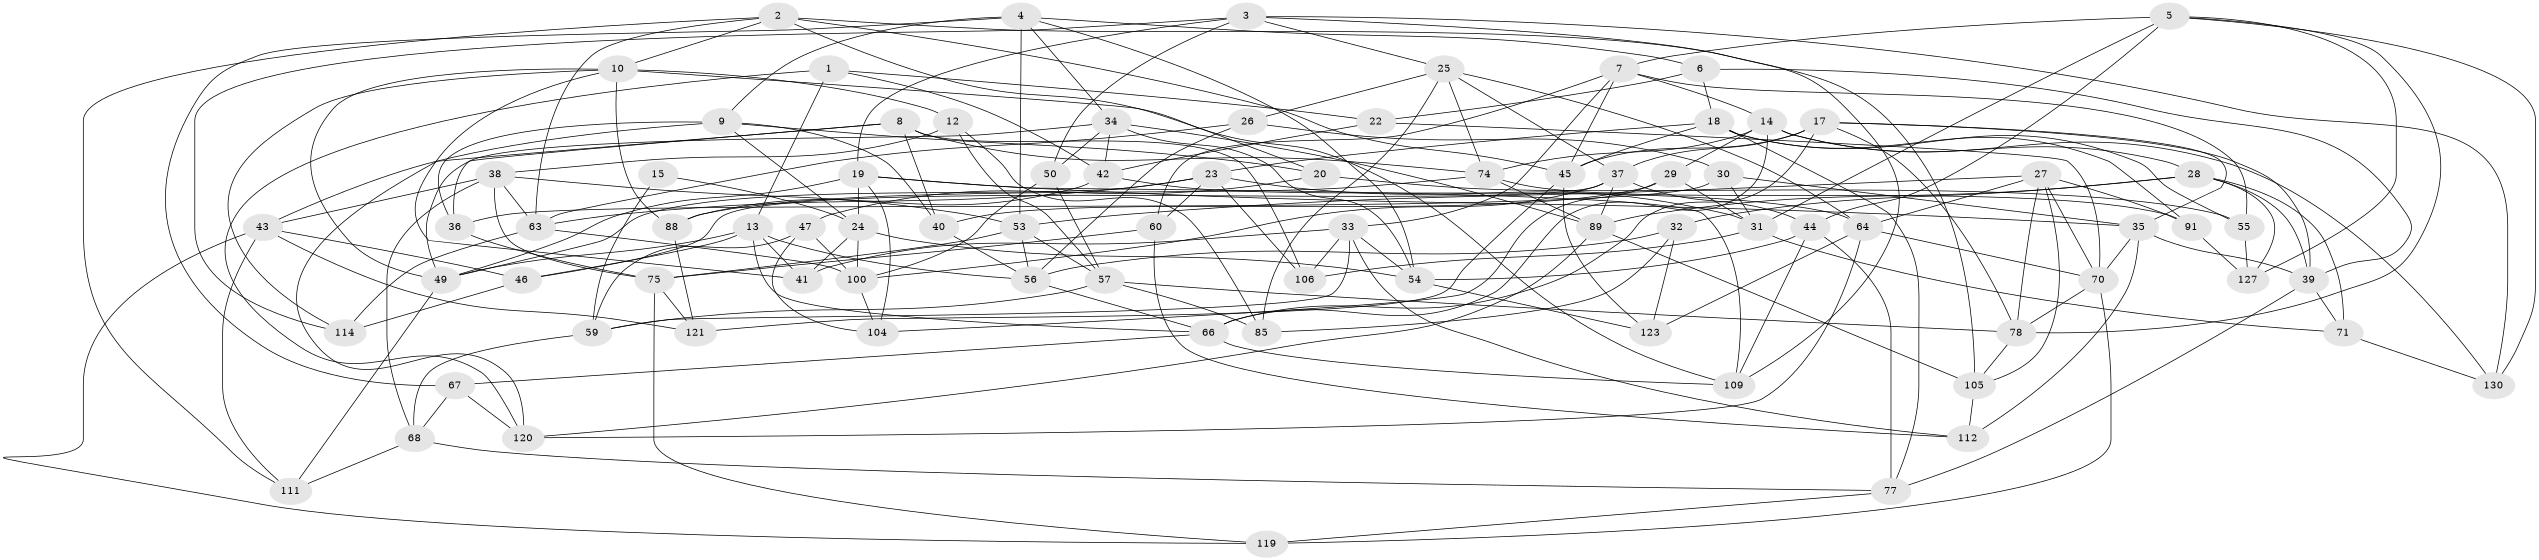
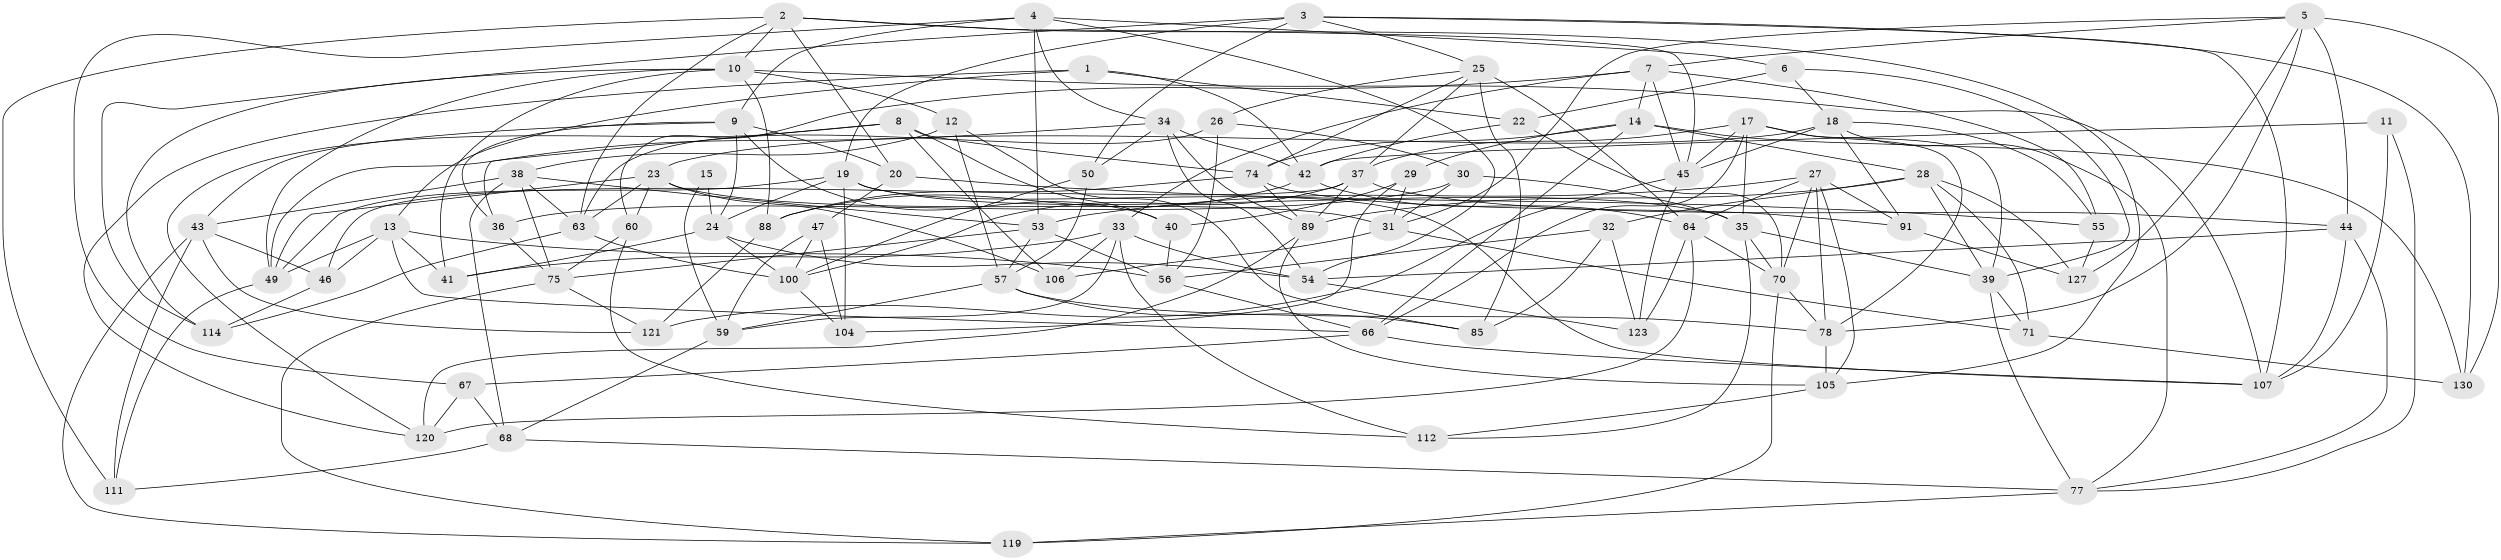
none -> (2387, 122)
(1734, 386) -> (2263, 386)
